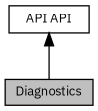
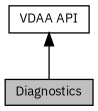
(49, 19) -> (49, 19)
